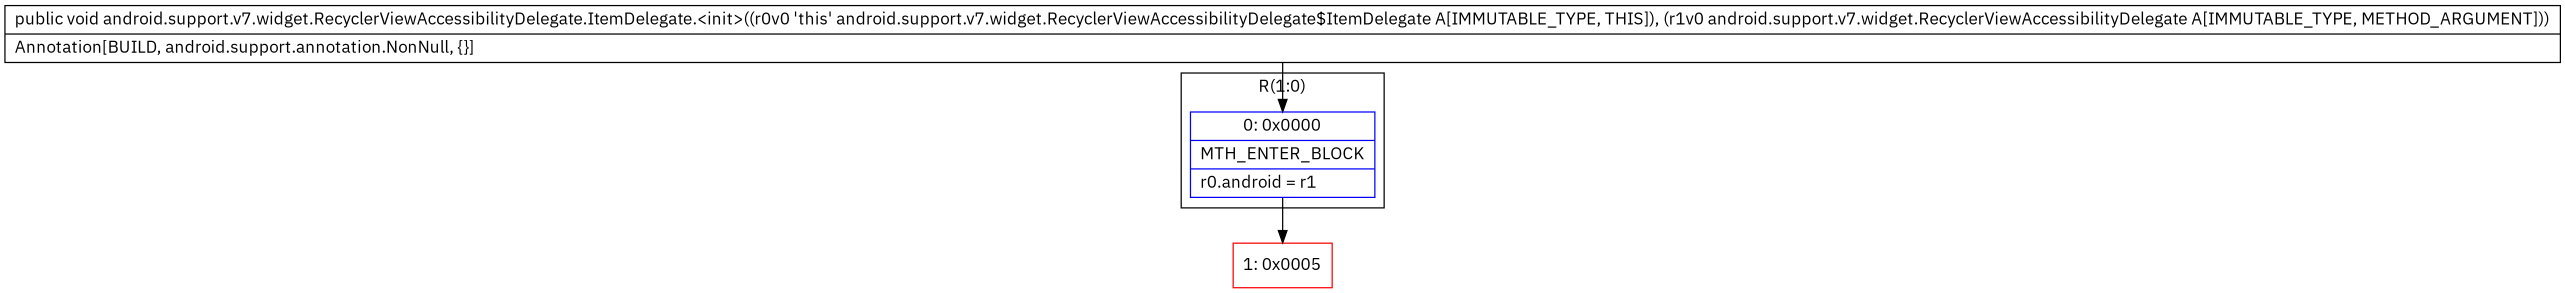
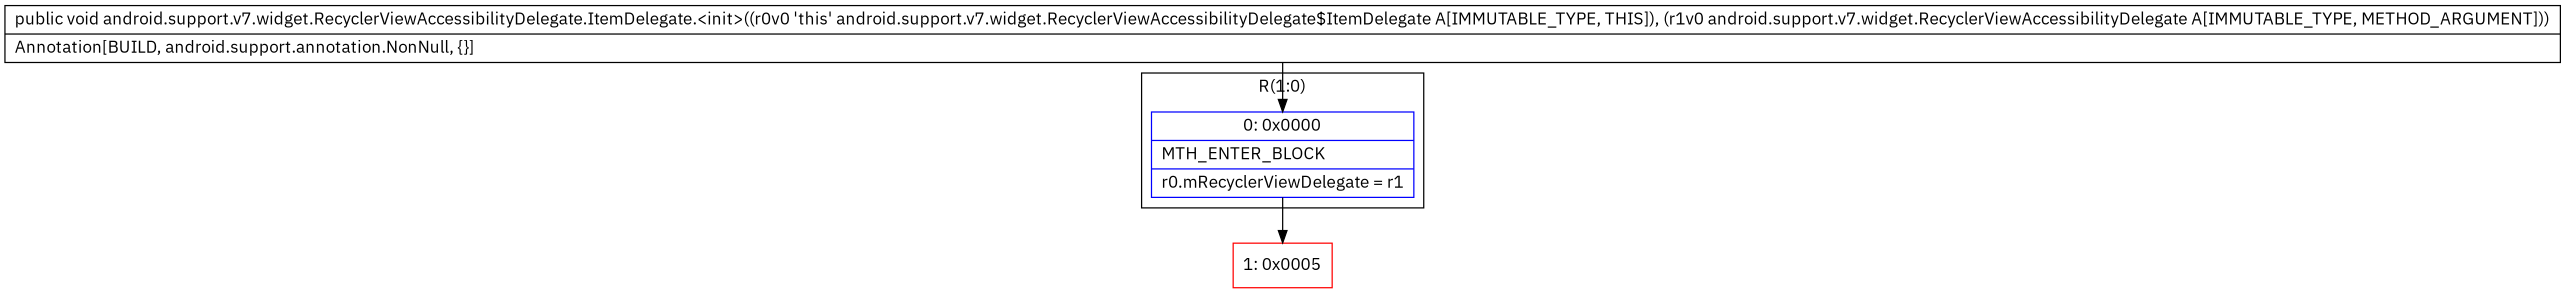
(1259, 183) -> (1283, 183)
